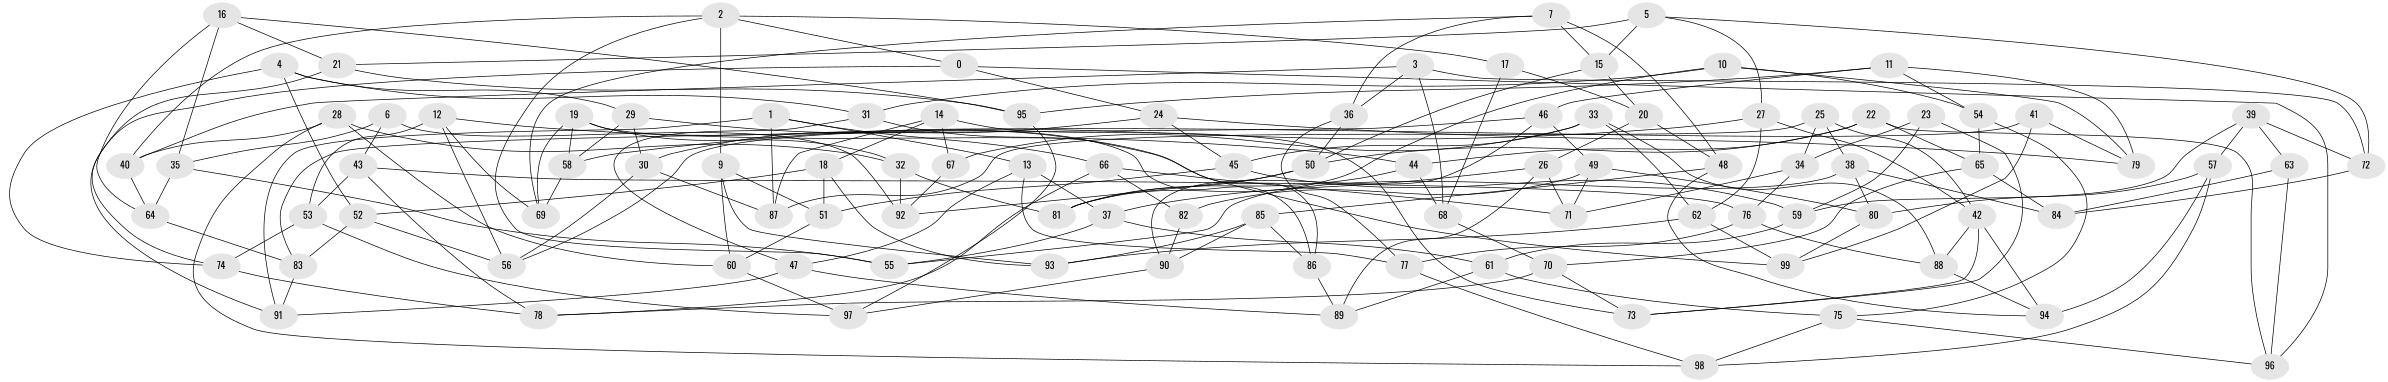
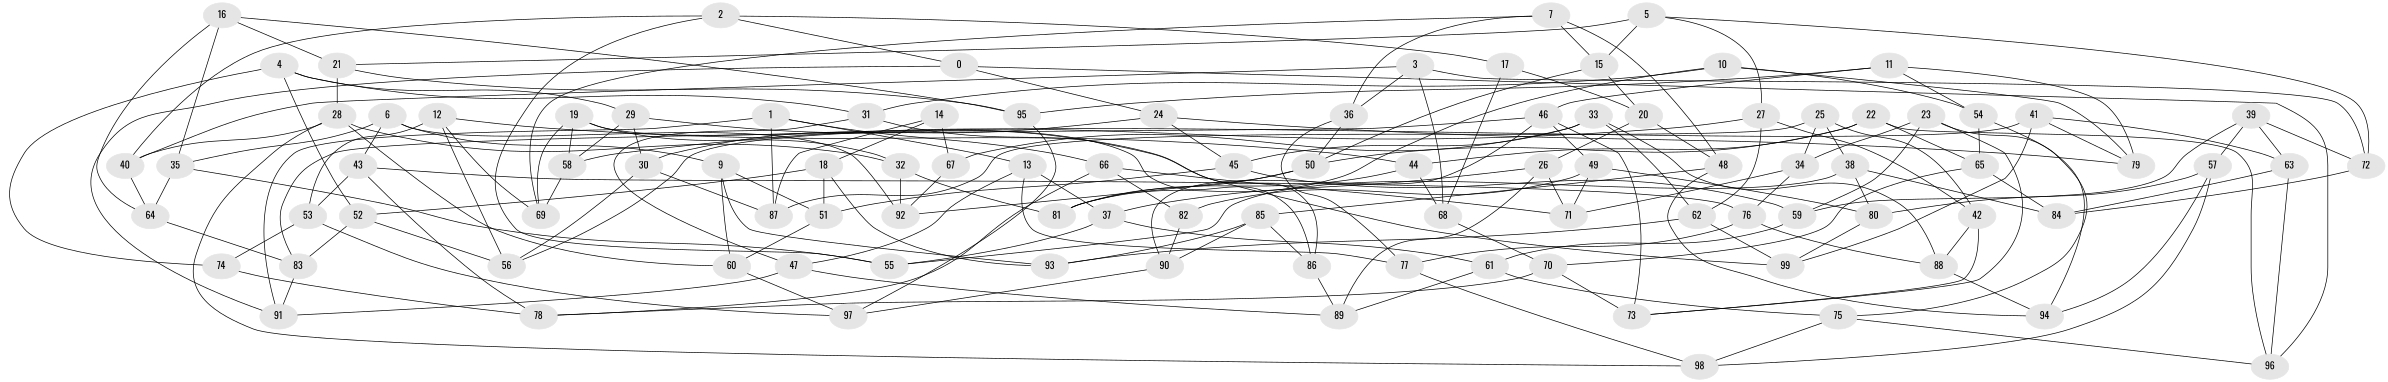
(721, 81) -> (552, 145)
(139, 114) -> (337, 91)
none -> (2165, 132)
(1398, 209) -> (1639, 210)
(2011, 266) -> (2072, 170)
